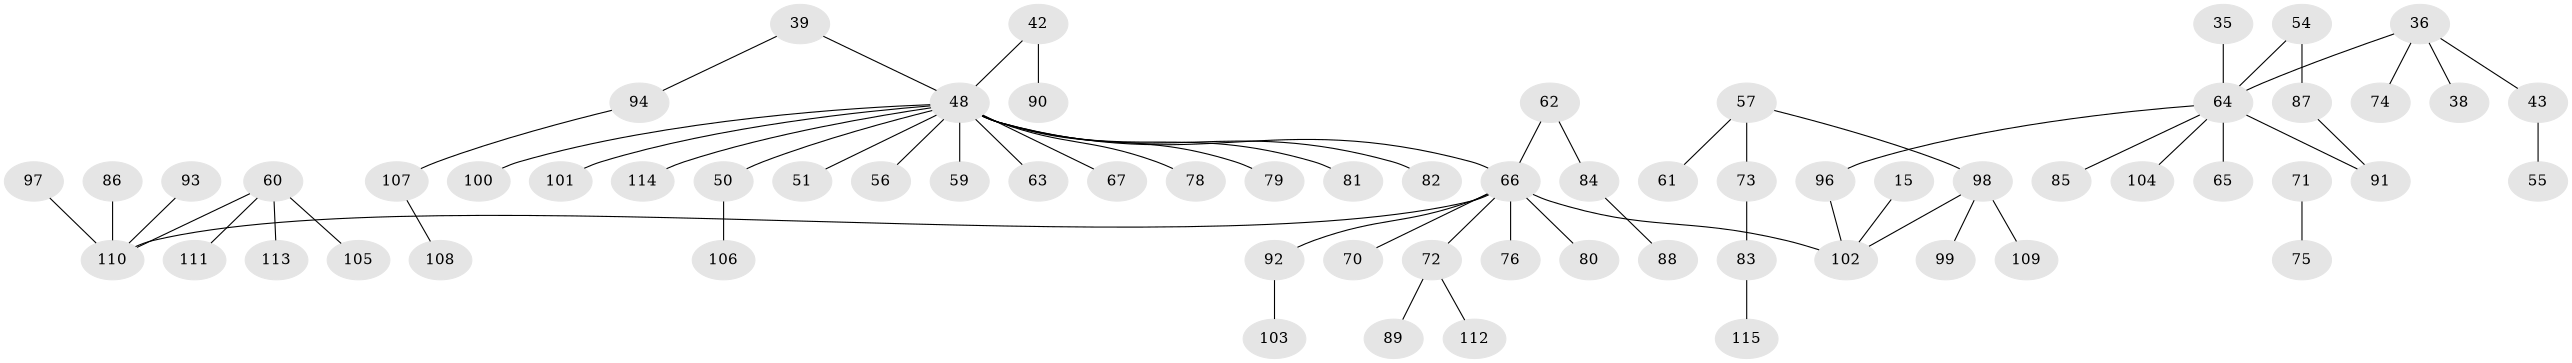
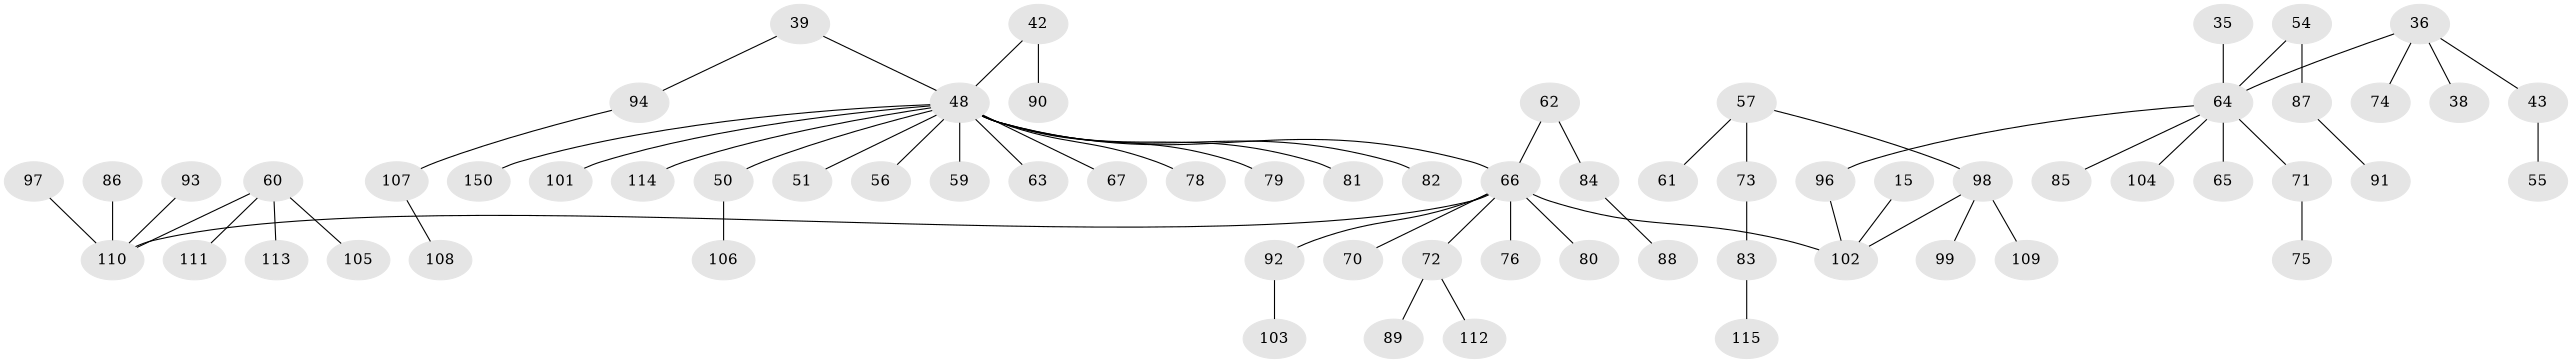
(2302, 142) -> (2263, 142)
(479, 181) -> (479, 181)
